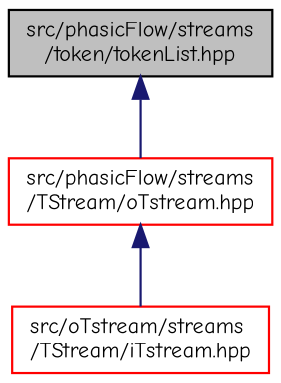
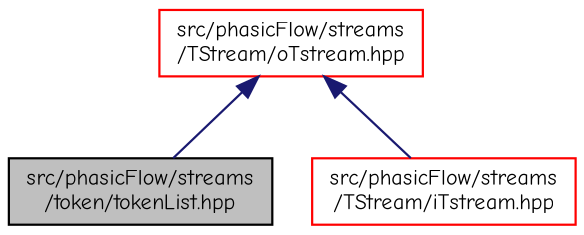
(141, 129) -> (208, 125)
(141, 340) -> (444, 192)
